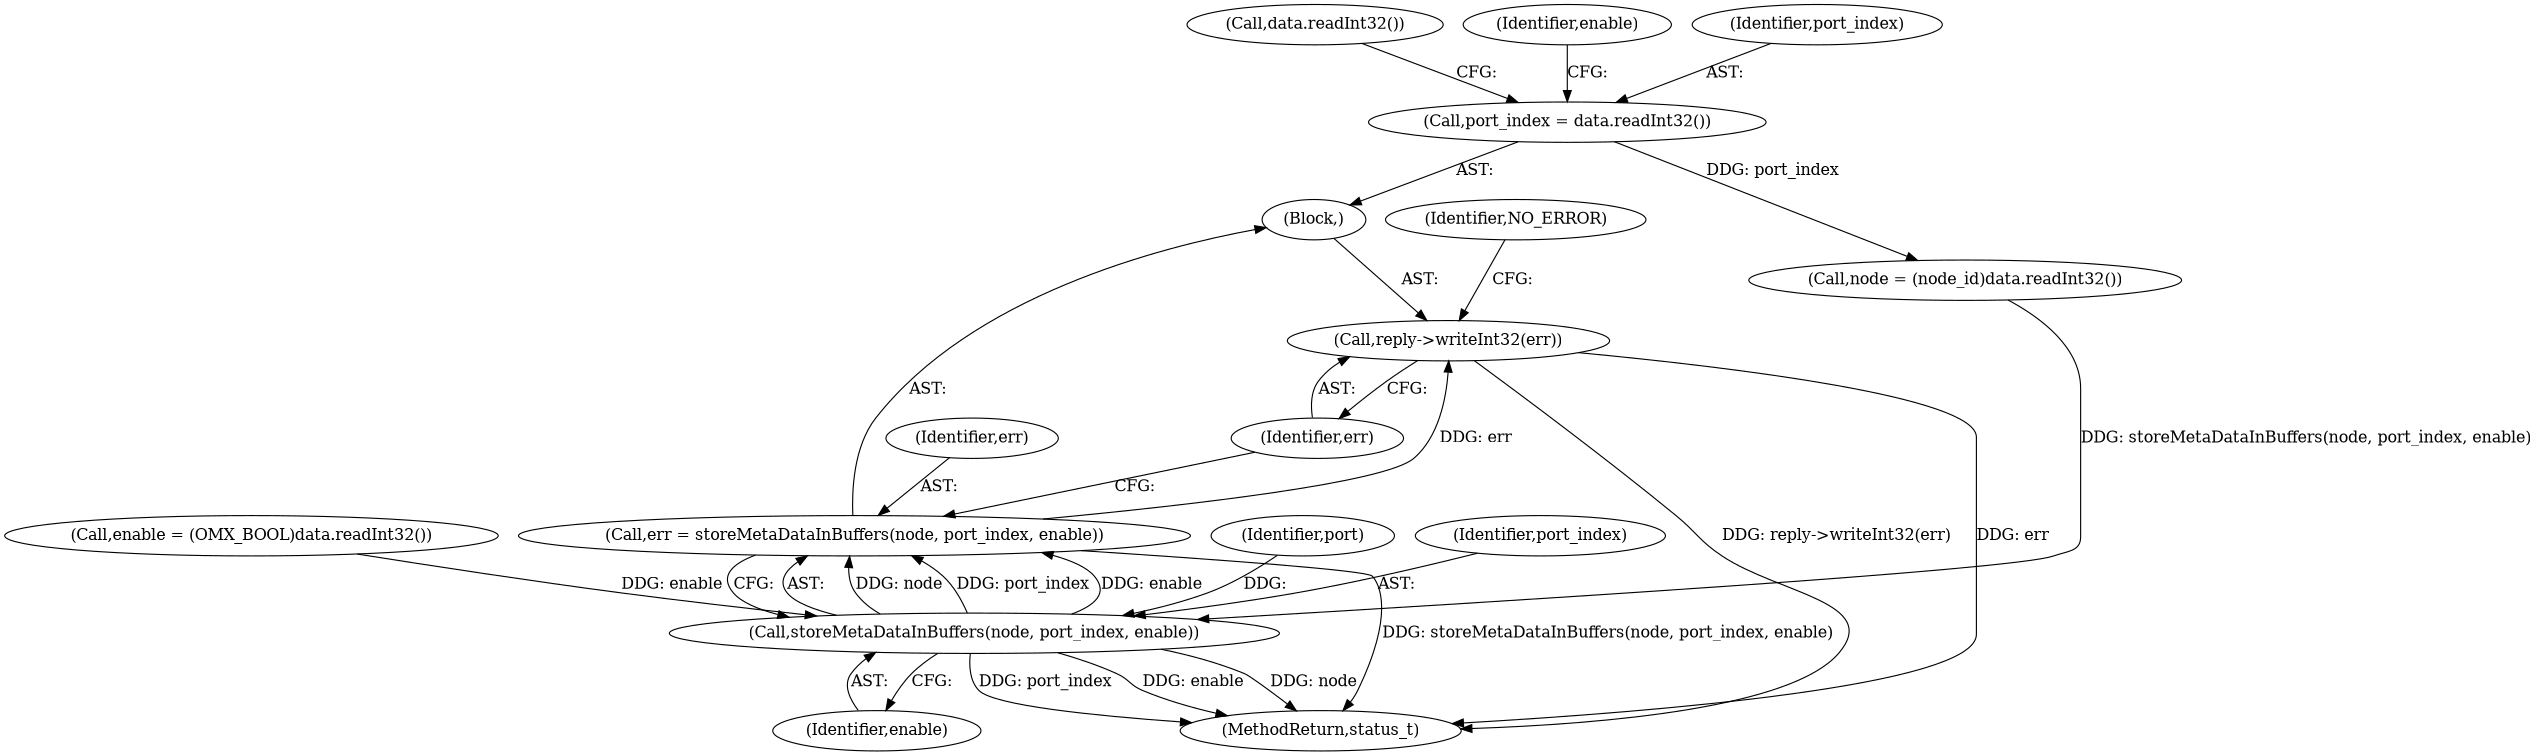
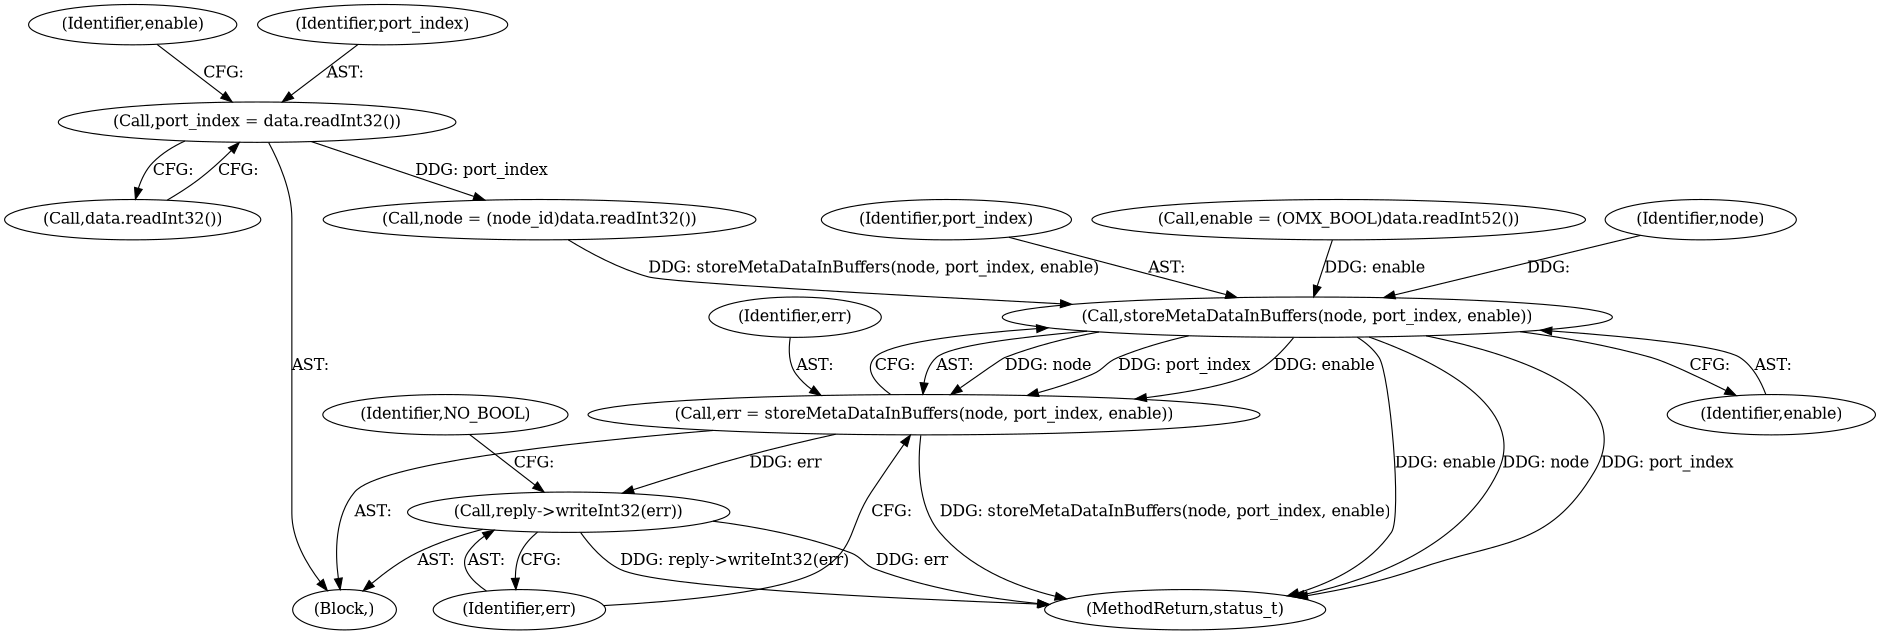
none -> (156, 159)
(1516, 220) -> (445, 415)
(1376, 276) -> (424, 550)
(251, 536) -> (1339, 220)
(1303, 536) -> (1701, 220)
